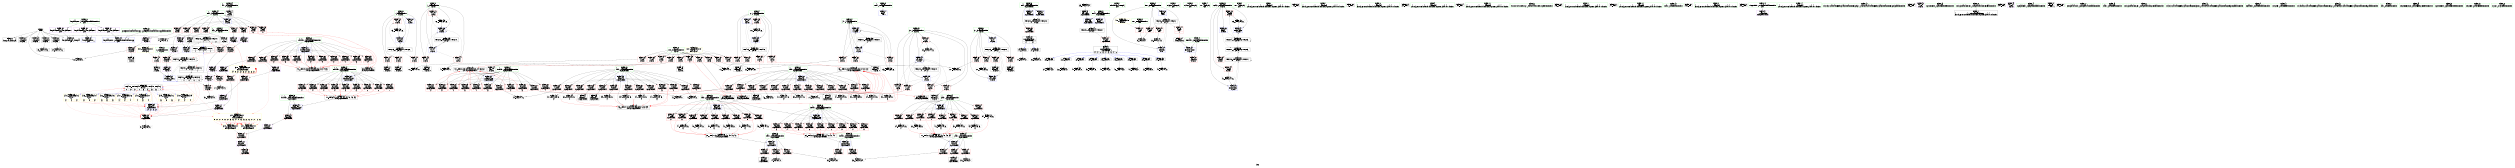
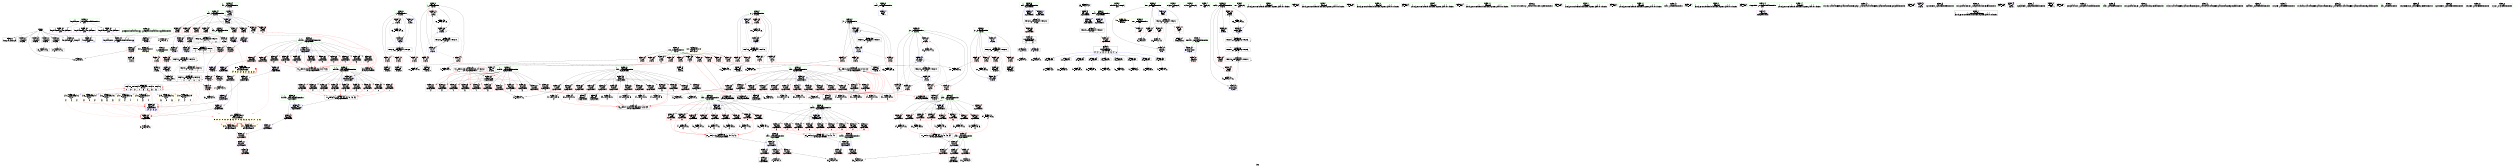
(511, 88) -> (511, 88)
